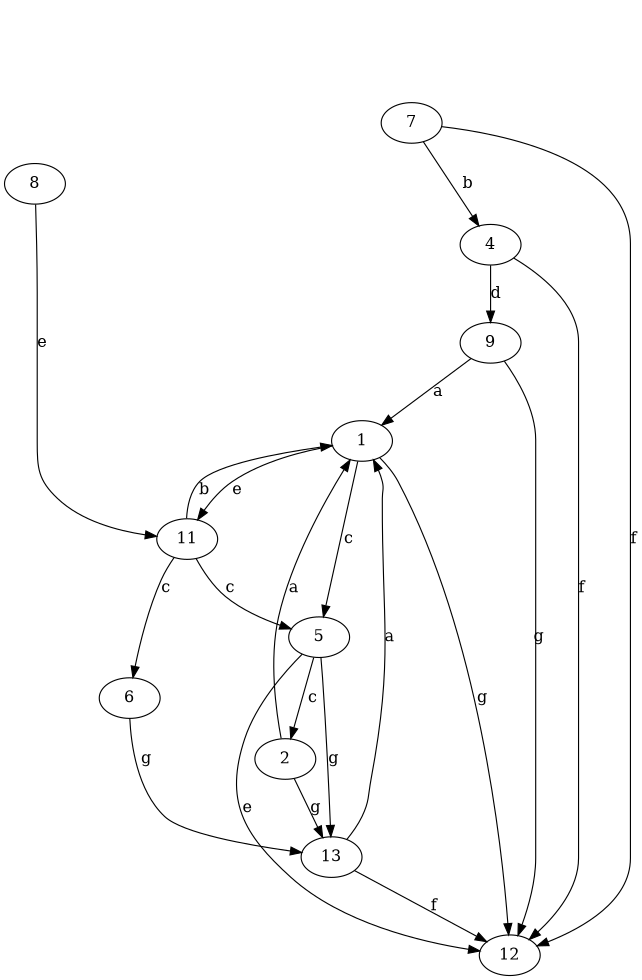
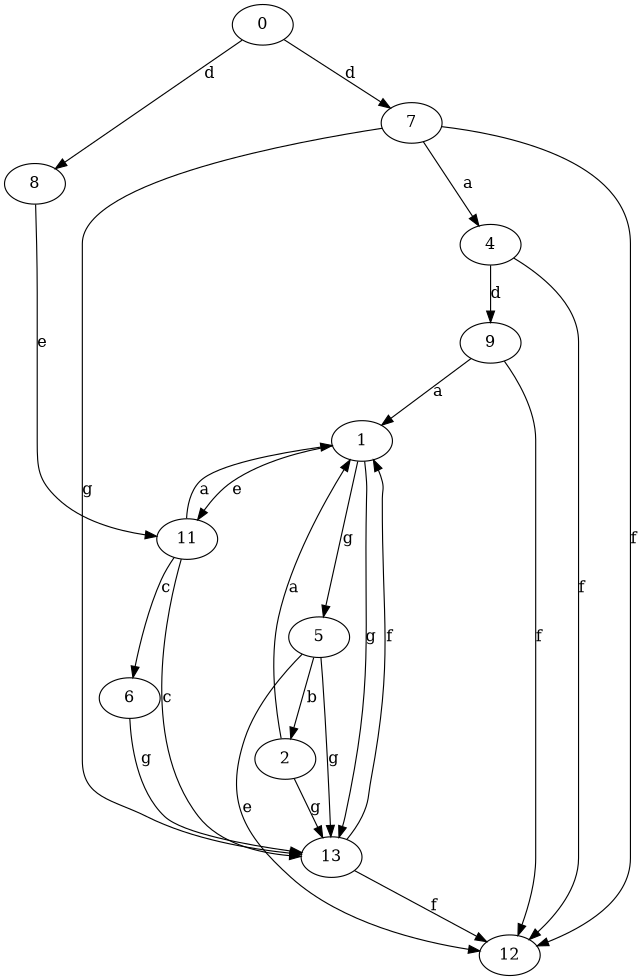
none -> (263, 25)
(468, 184) -> (468, 184)
none -> (82, 456)
(205, 490) -> (205, 490)
(348, 539) -> (348, 539)
(231, 601) -> (167, 741)
(390, 637) -> (390, 637)
(539, 637) -> (539, 637)
(470, 683) -> (366, 645)
(312, 698) -> (312, 698)
